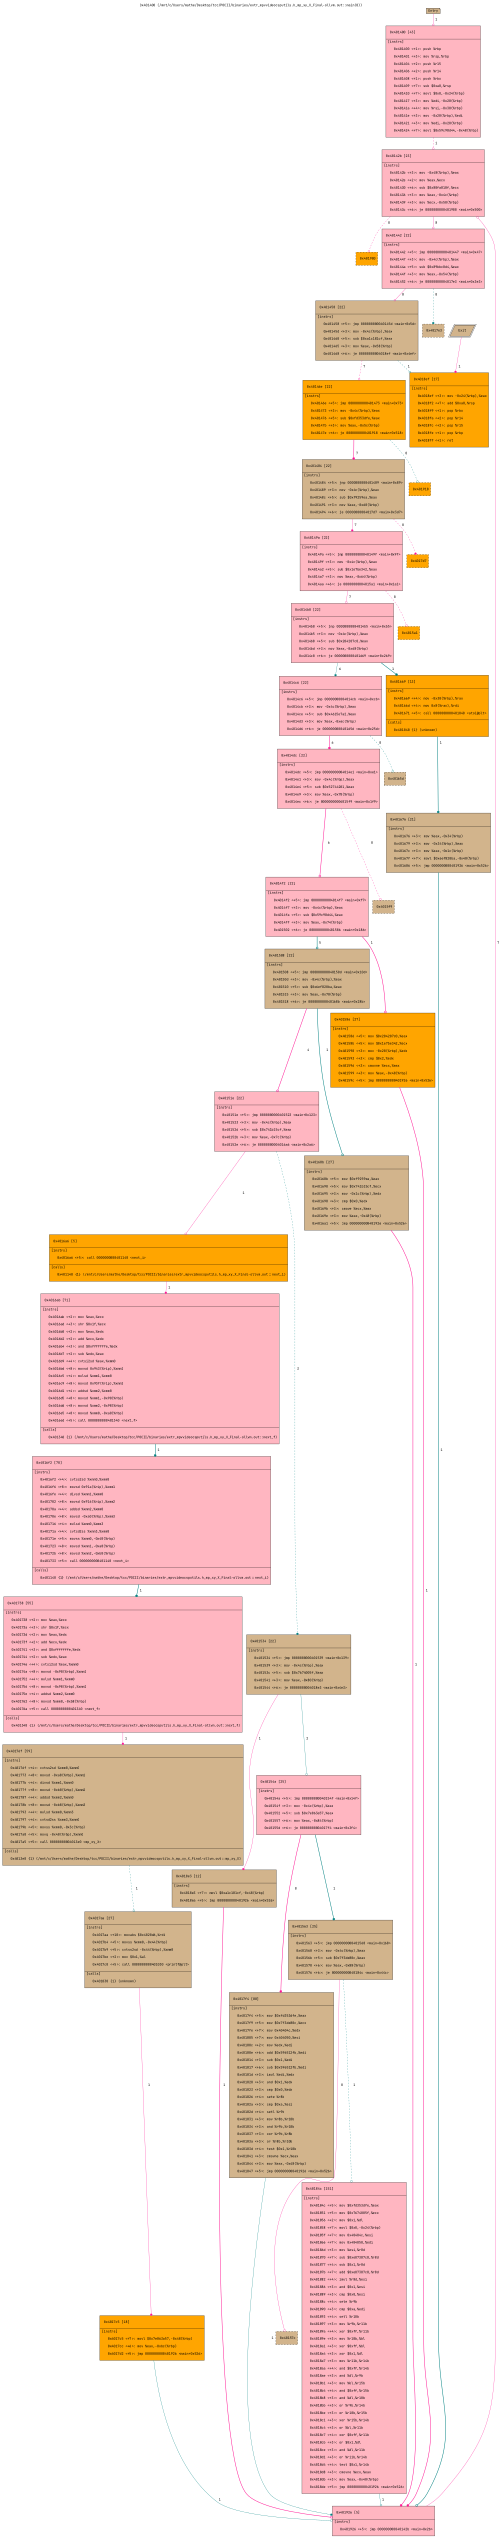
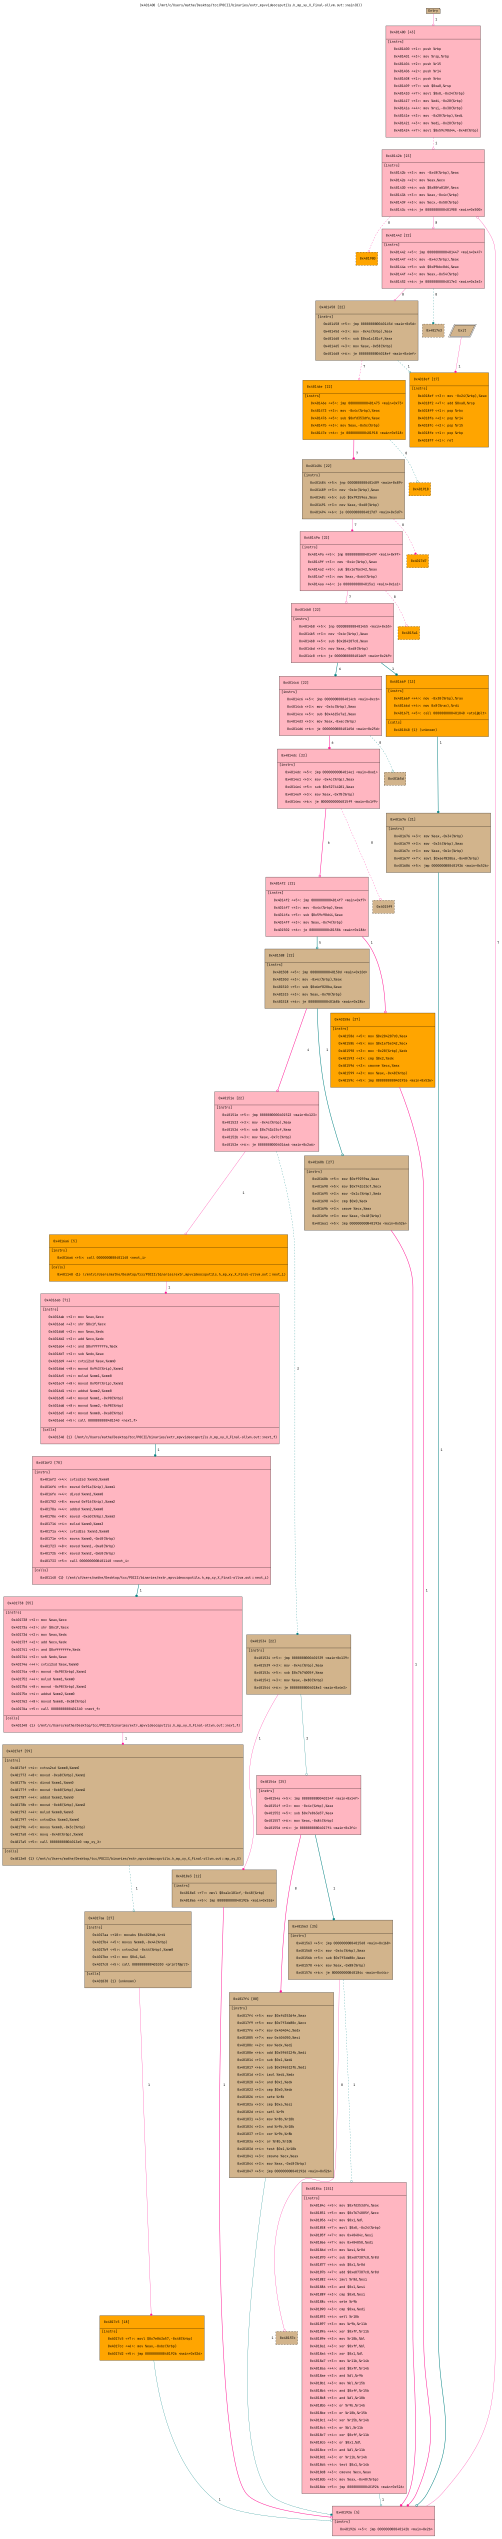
(337, 668) -> (337, 668)
